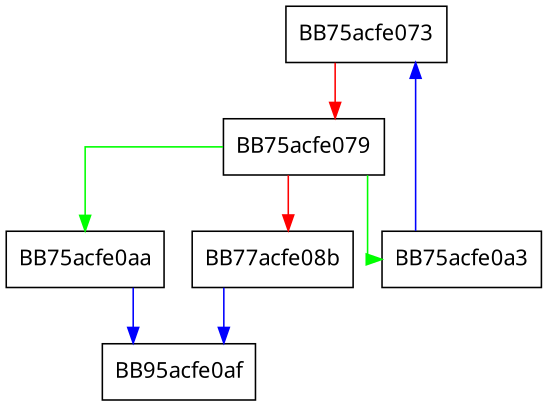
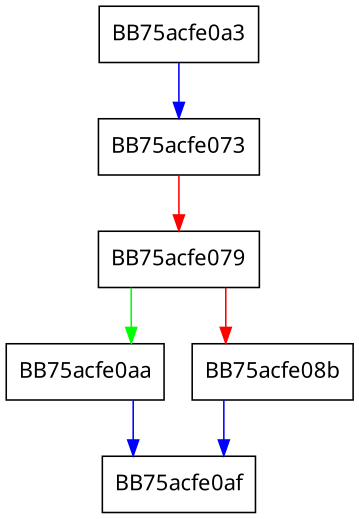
(368, 218) -> none
(273, 259) -> (273, 372)
(179, 372) -> (179, 484)
